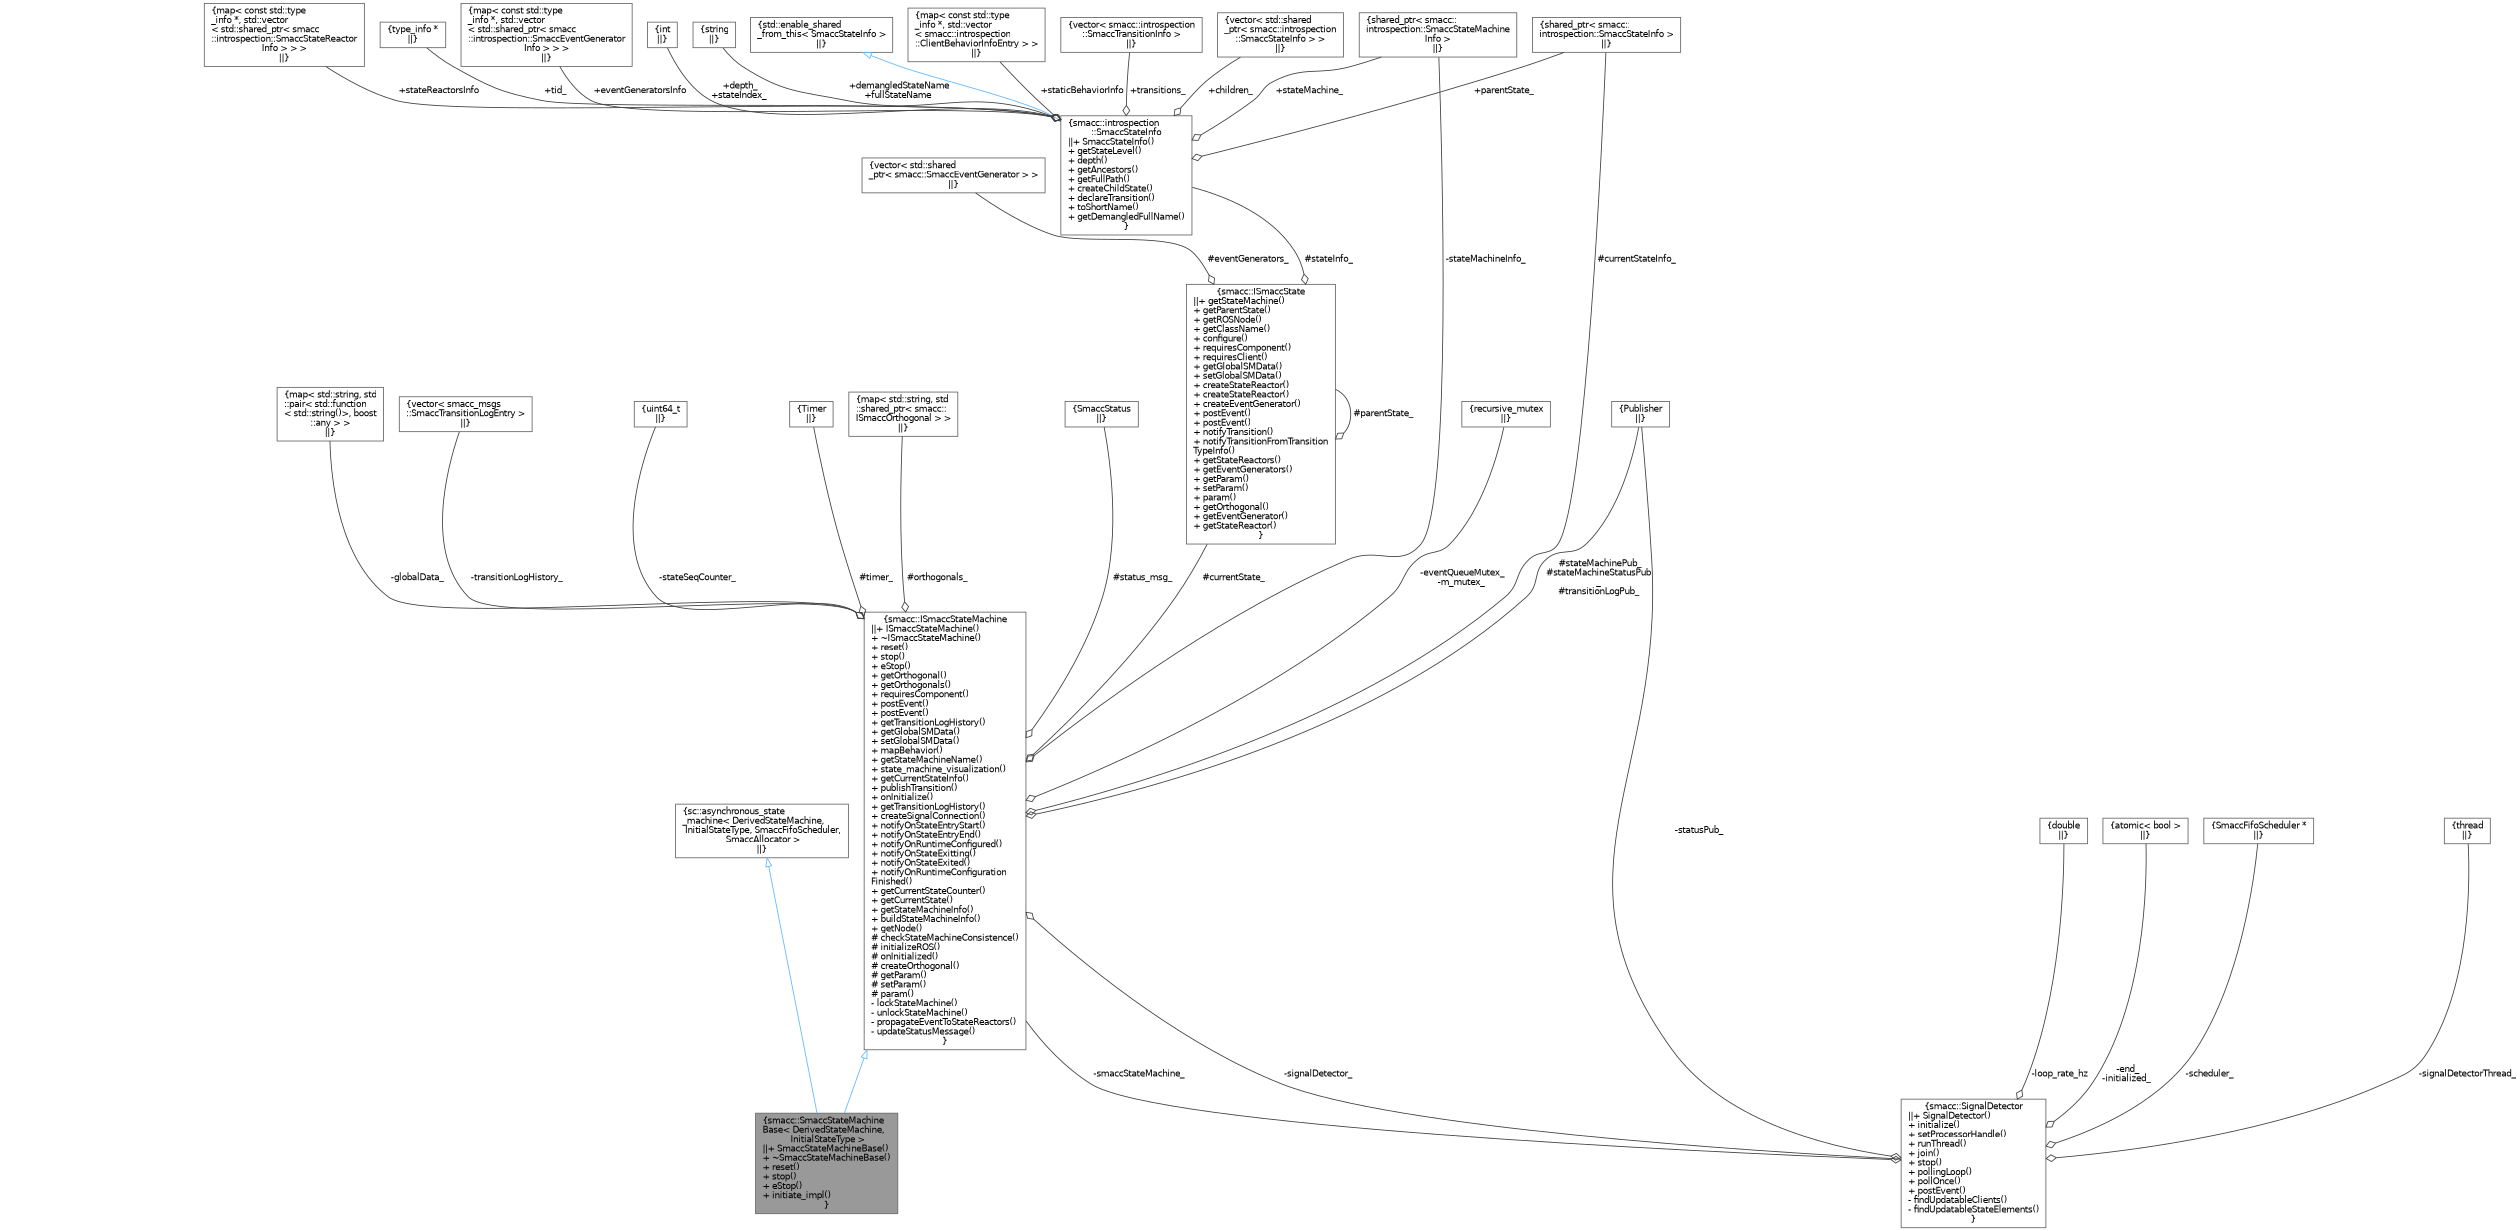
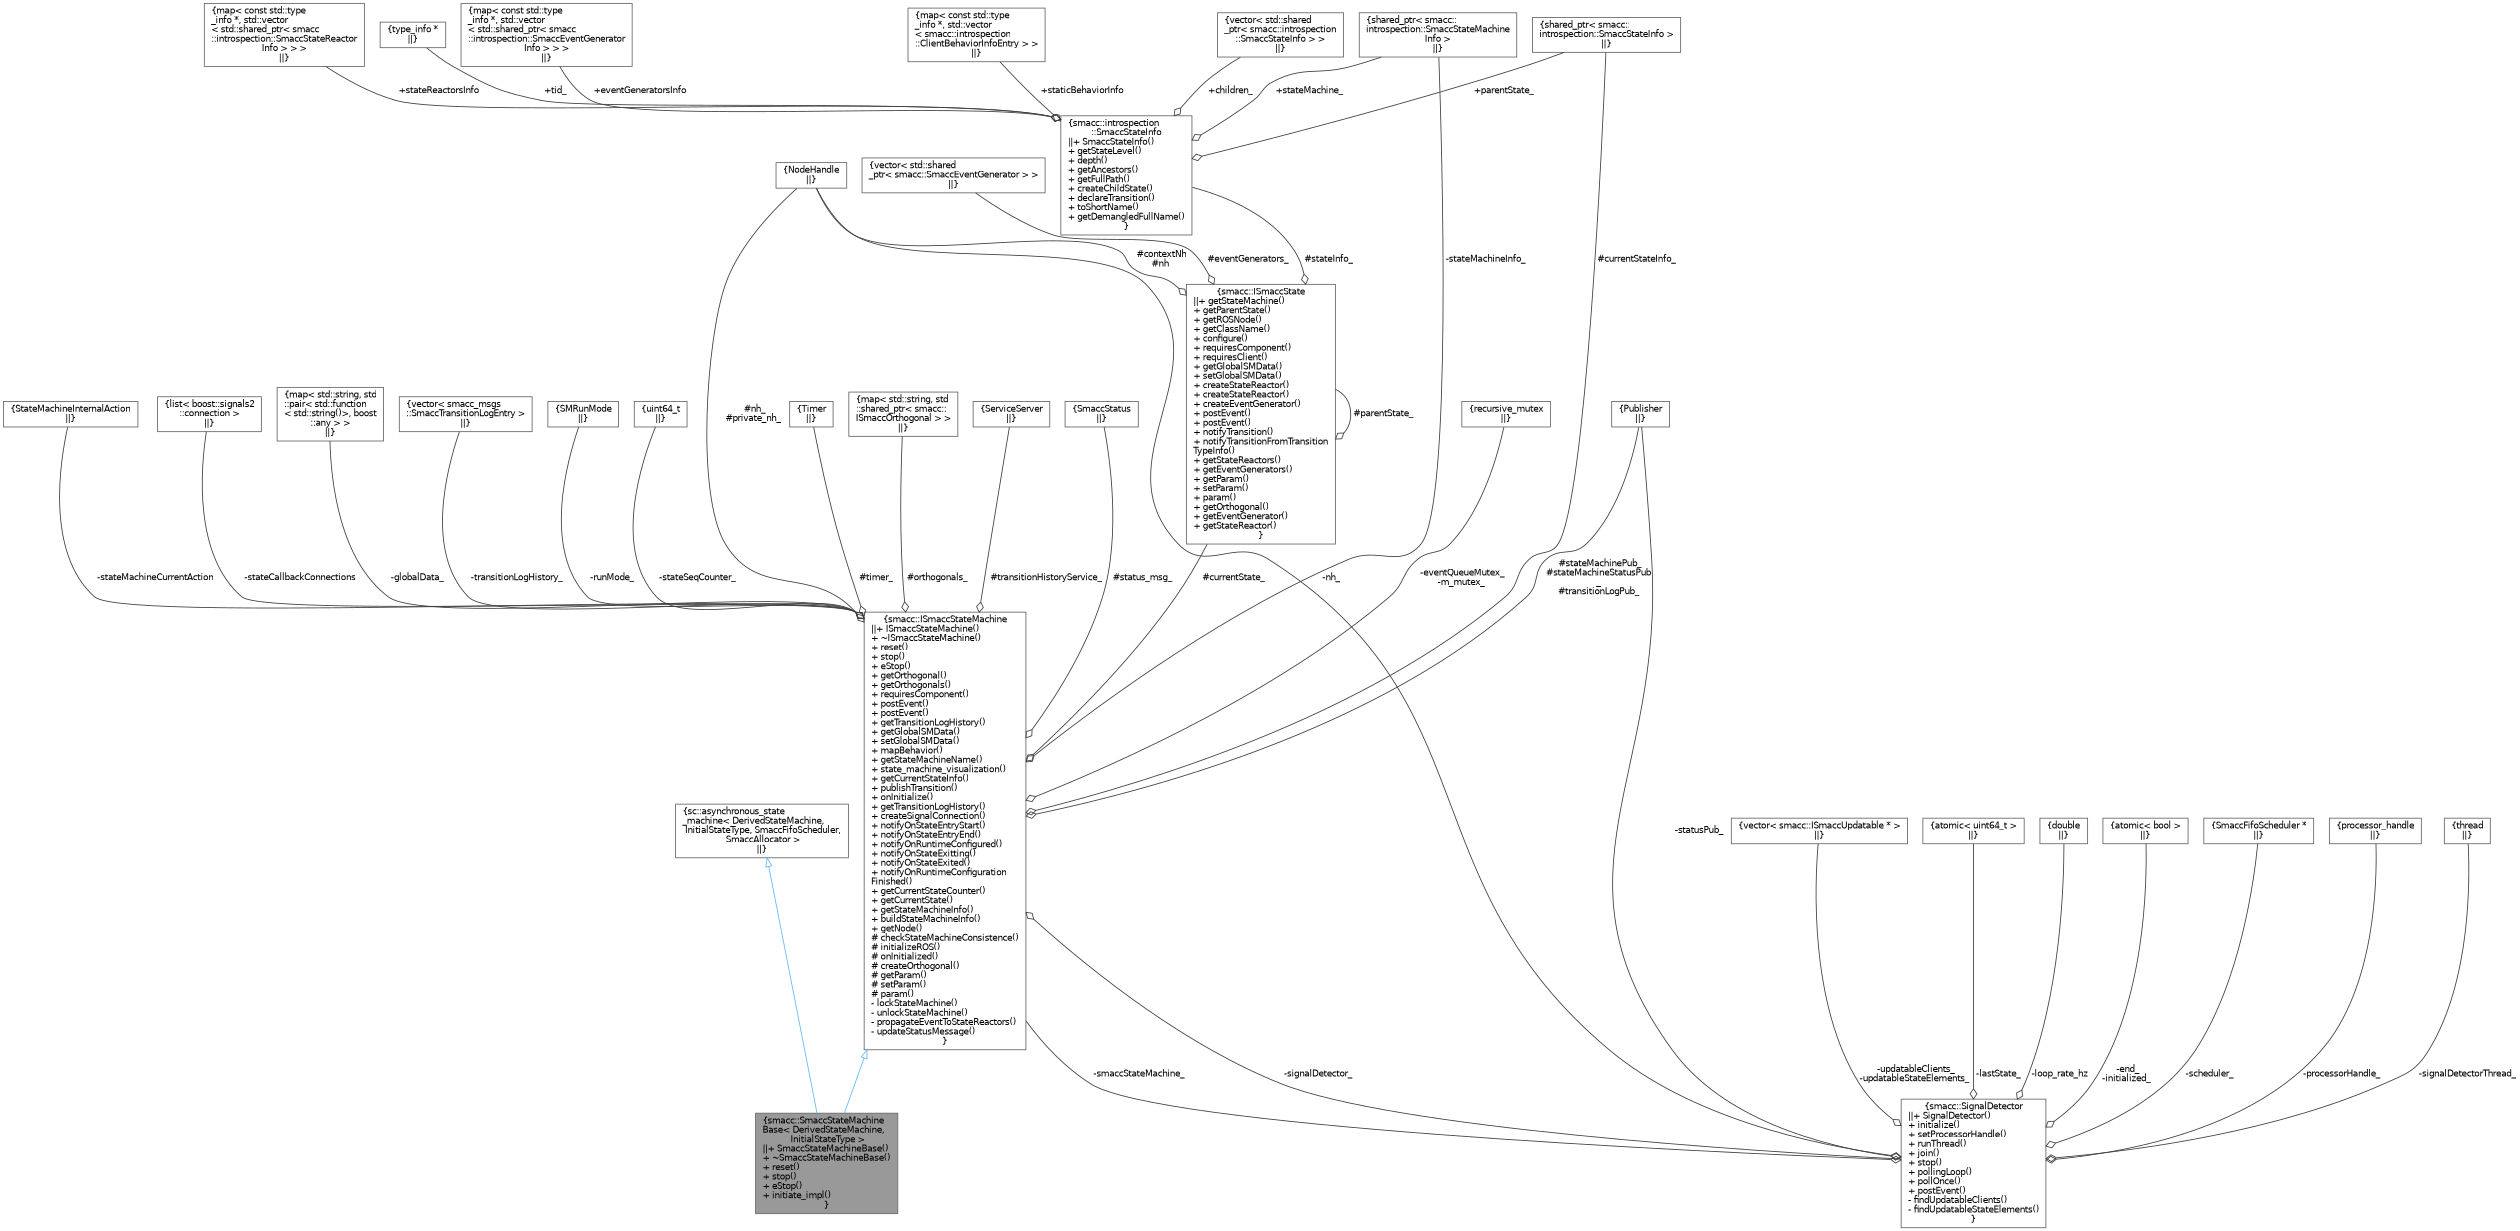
(662, 35) -> none
(714, 35) -> none
(822, 35) -> none
(1131, 35) -> none
none -> (811, 175)
none -> (71, 414)
none -> (209, 414)
none -> (583, 414)
none -> (1011, 414)
none -> (1819, 831)
none -> (1974, 831)
none -> (2375, 831)
